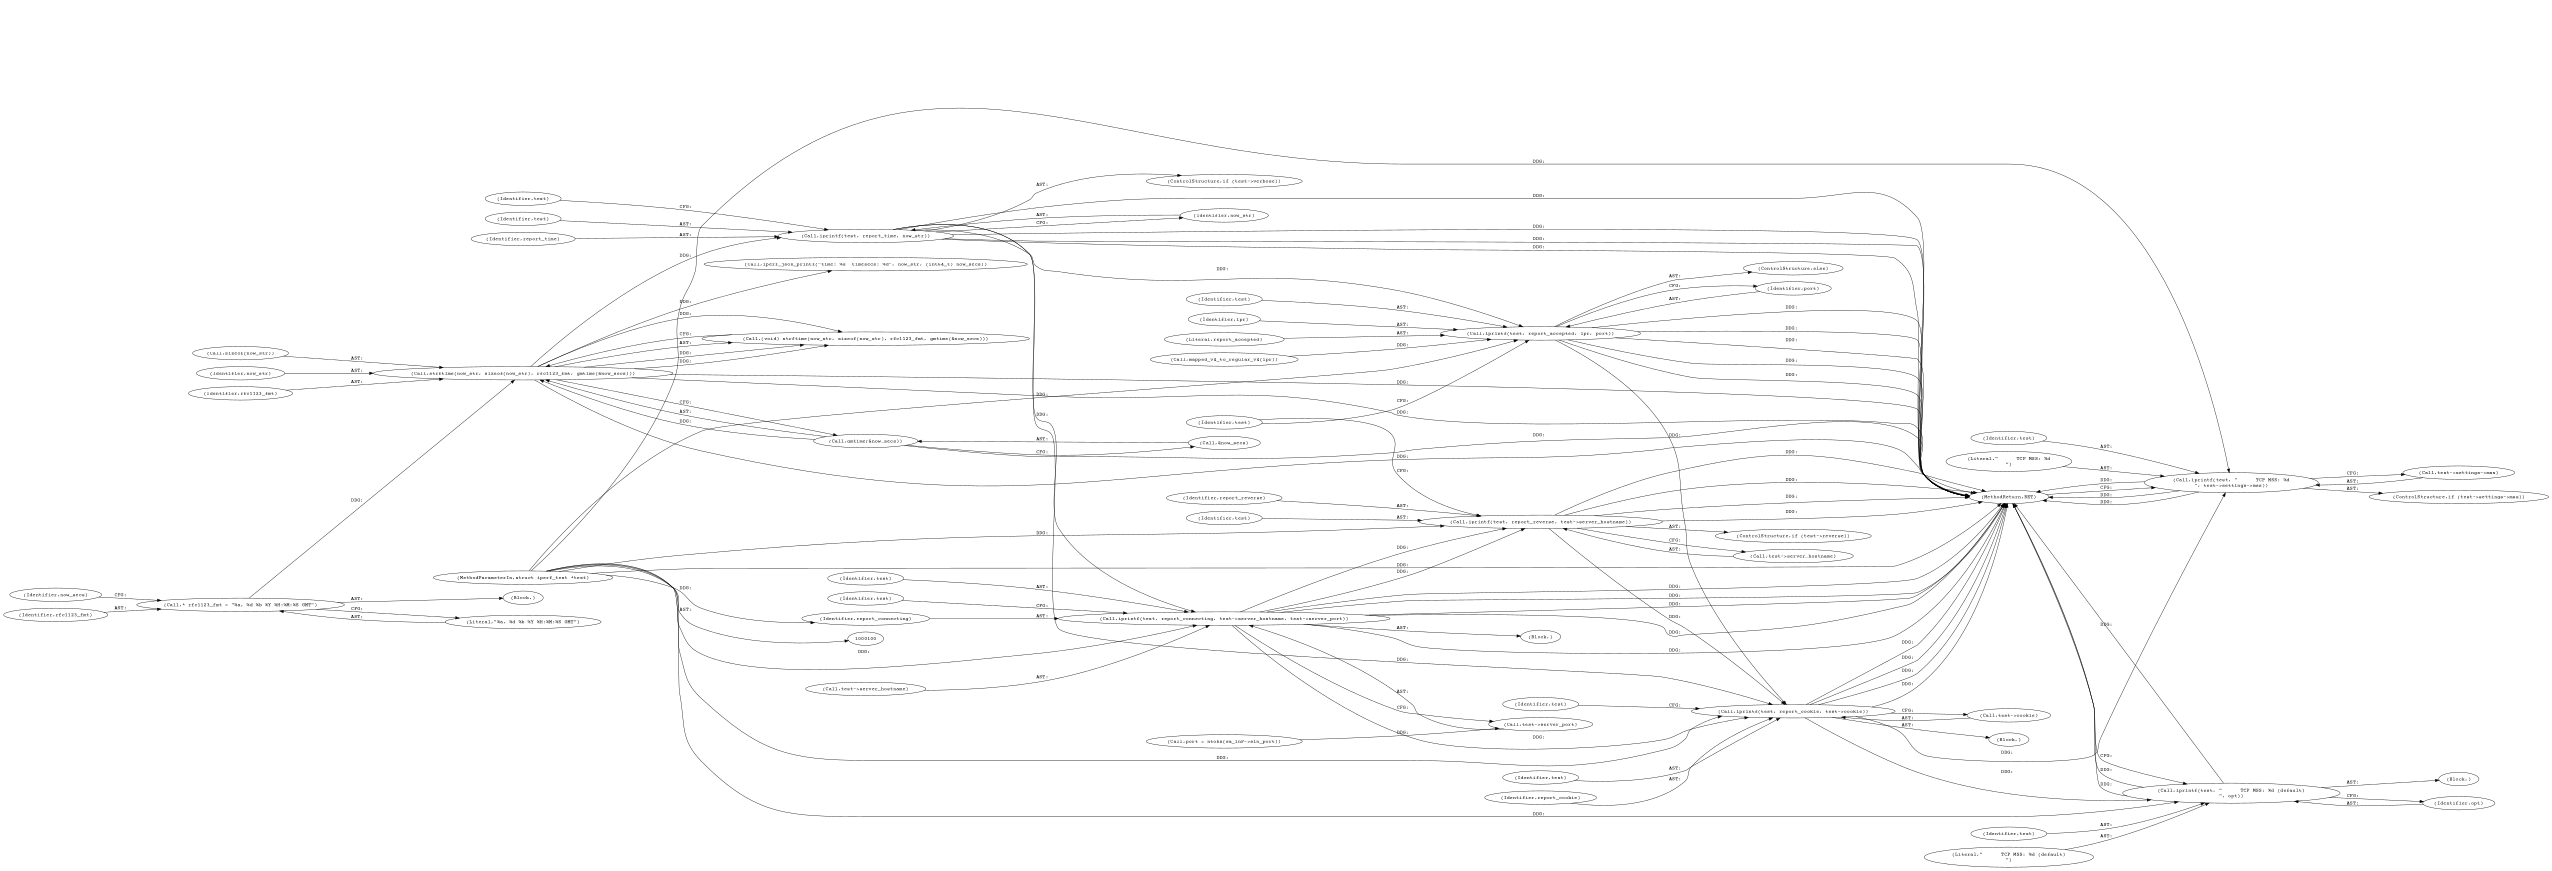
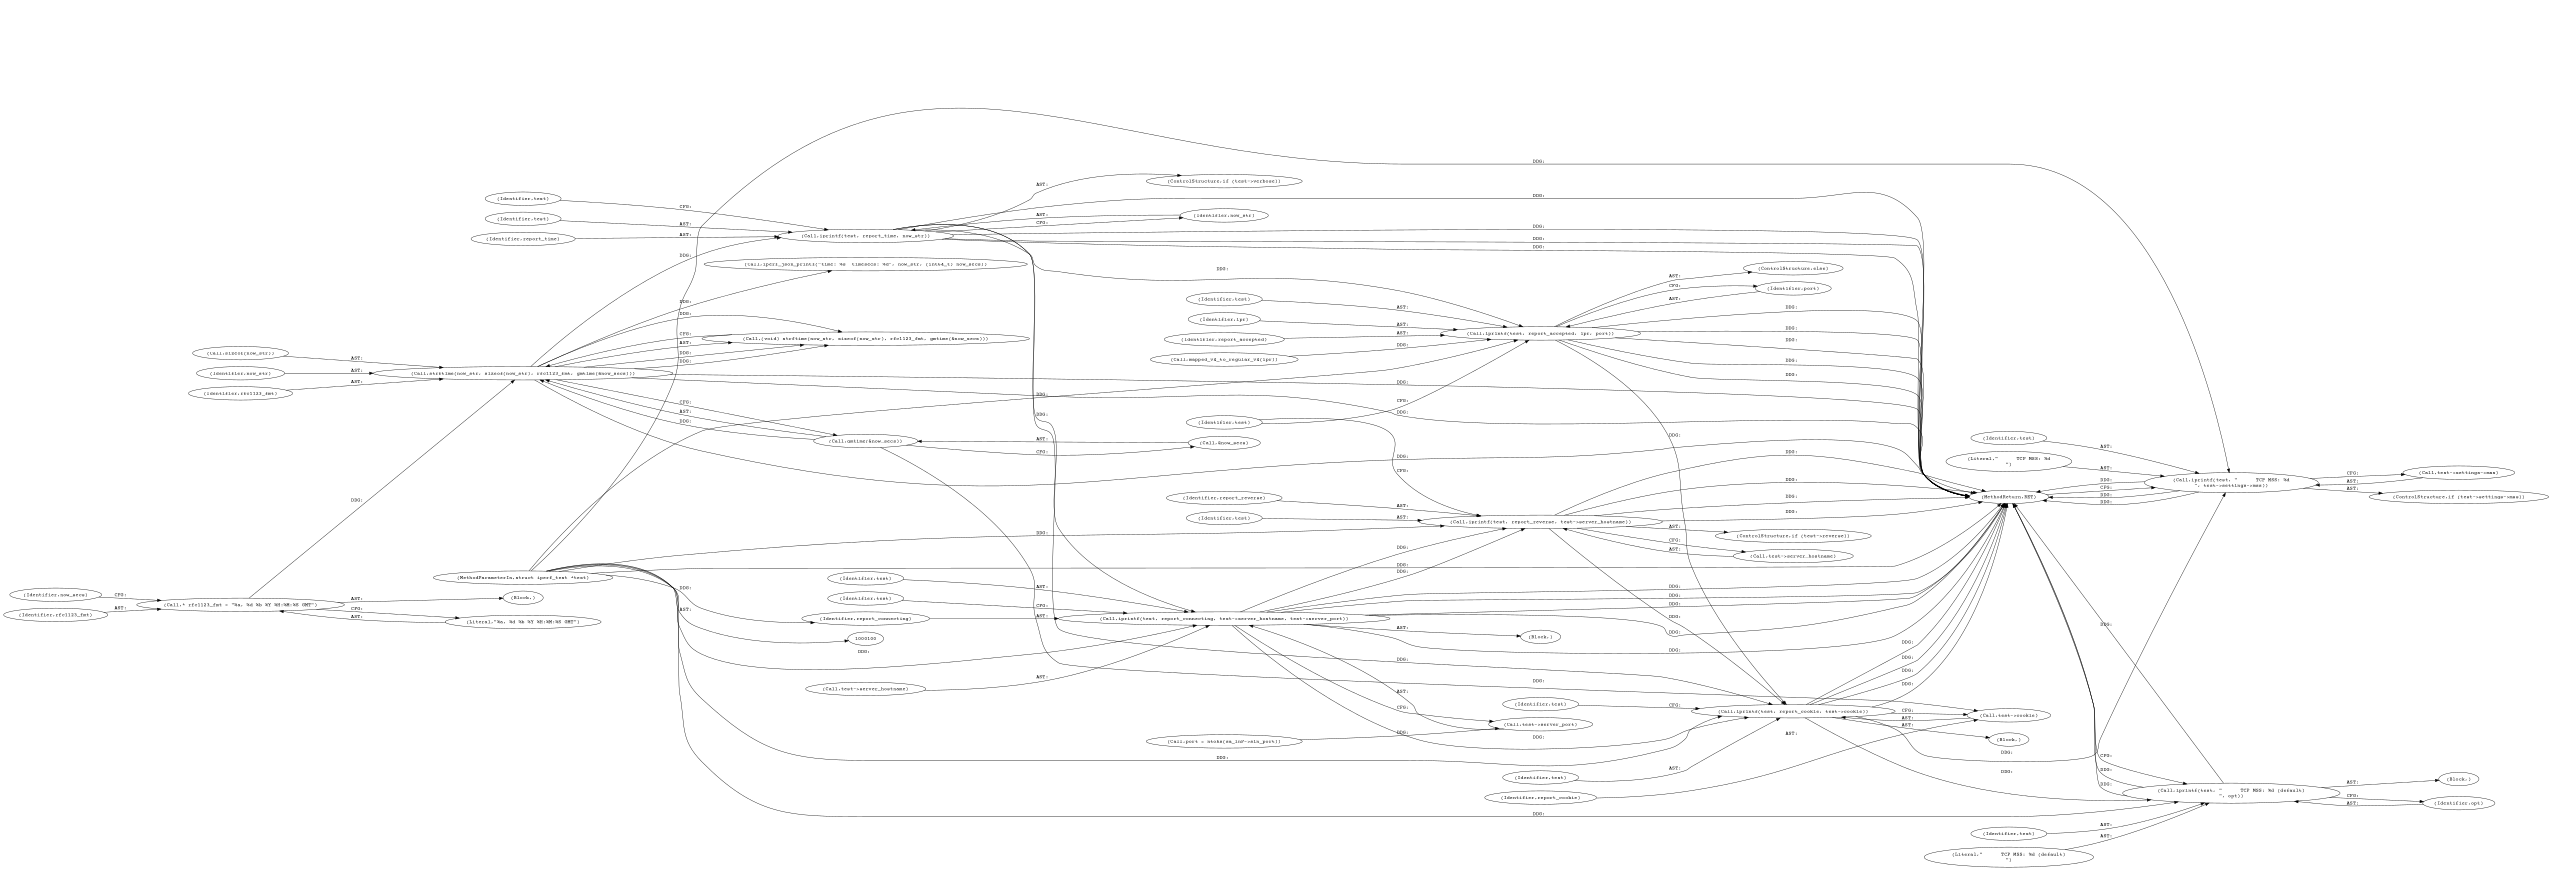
(1224, 339) -> (1224, 339)
(1456, 446) -> (1368, 682)
(1681, 784) -> (1787, 769)
